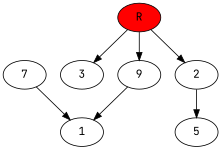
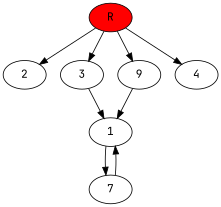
none -> (197, 75)
none -> (94, 100)
(197, 132) -> none
none -> (105, 157)
